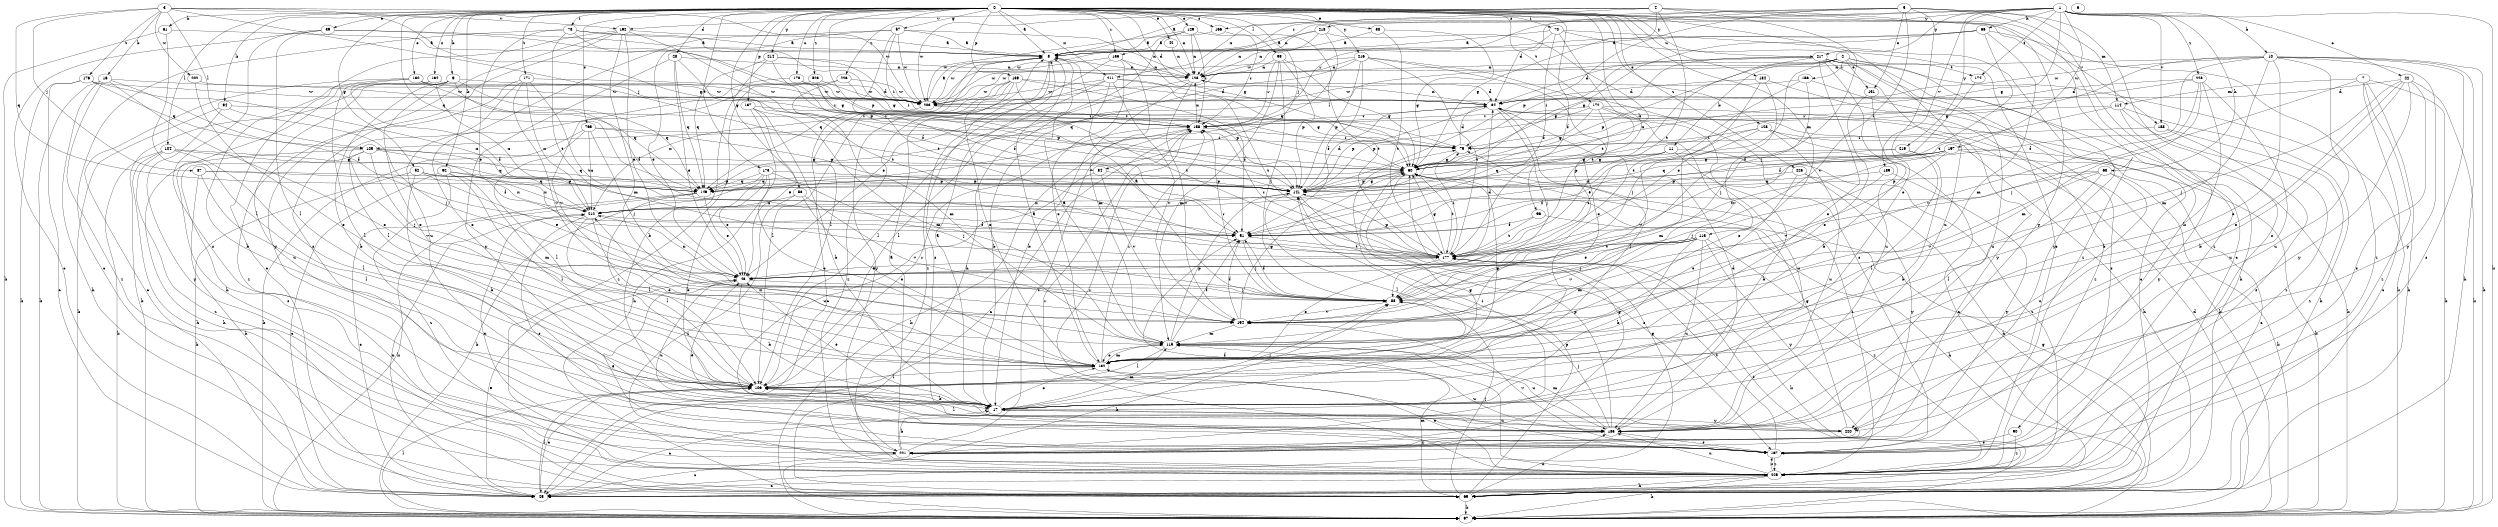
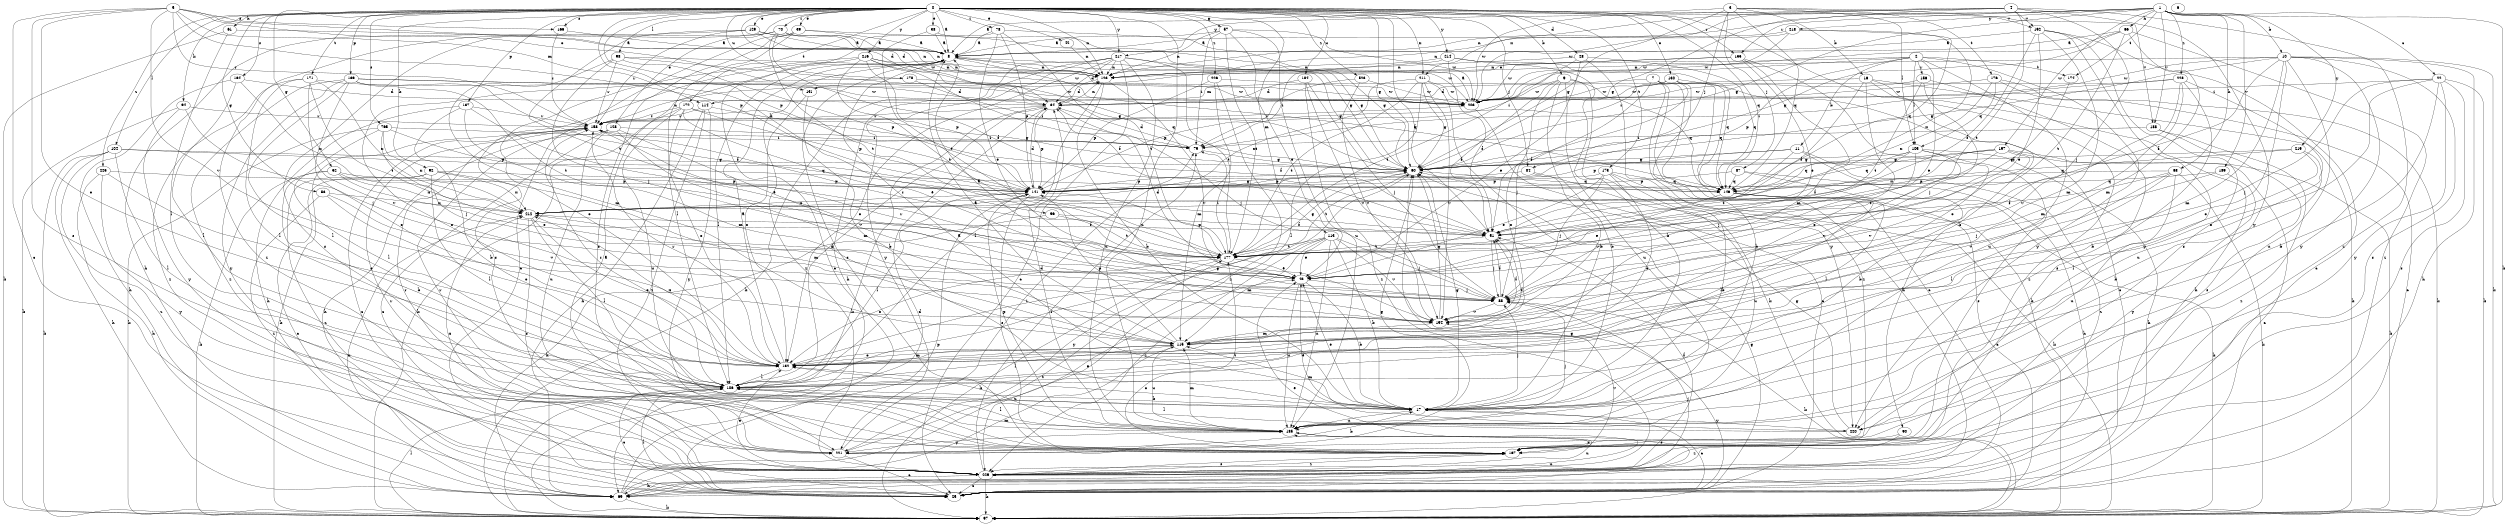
(195, 78) -> none
(2340, 92) -> (2214, 92)
